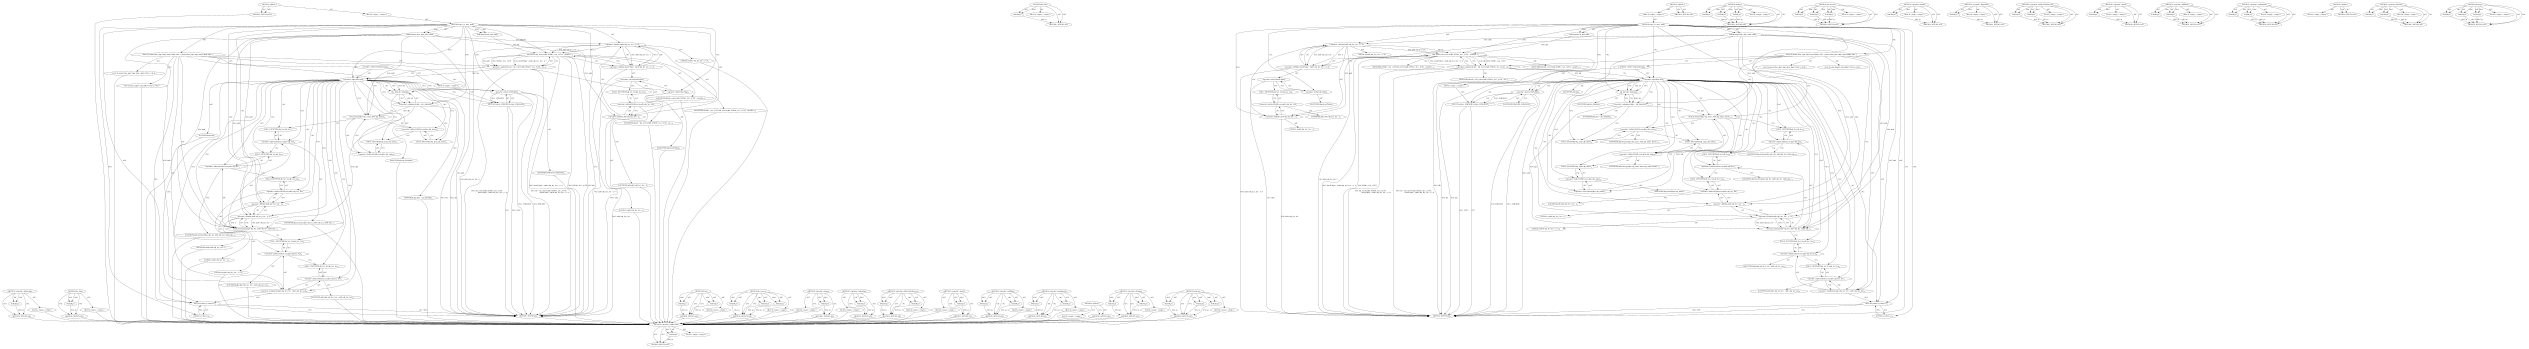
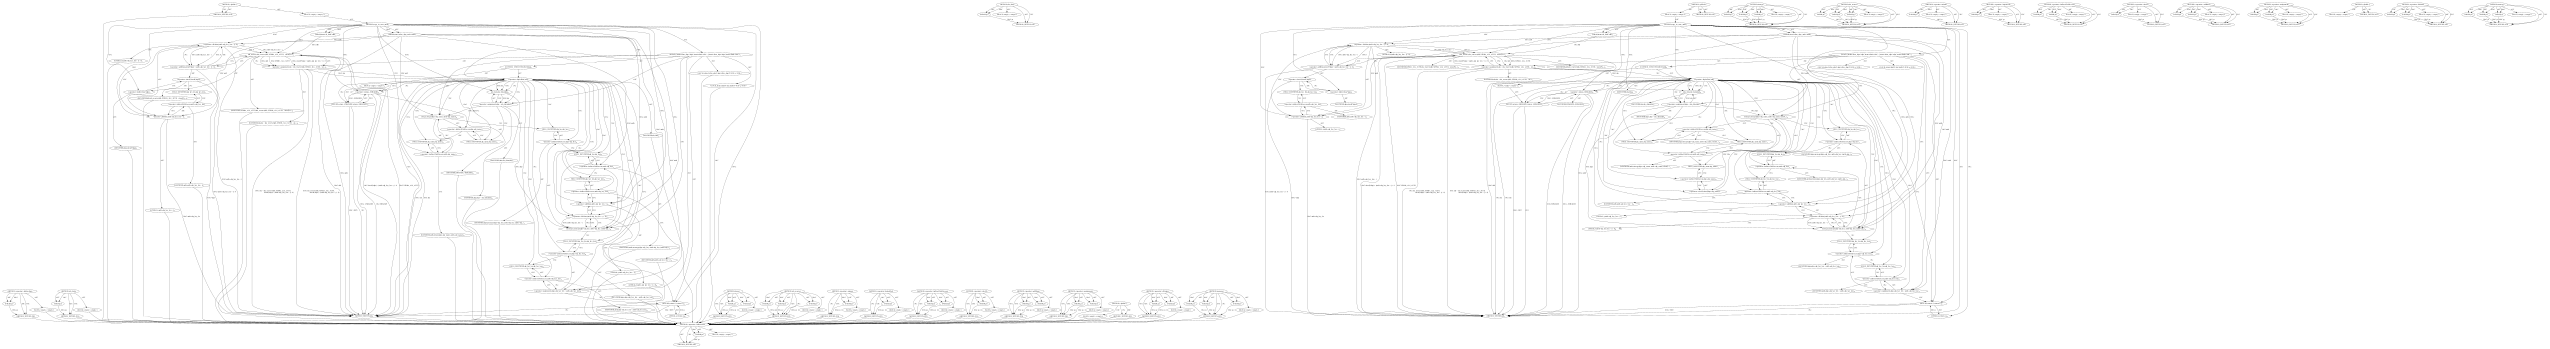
(1670, 192) -> none
none -> (442, 235)
